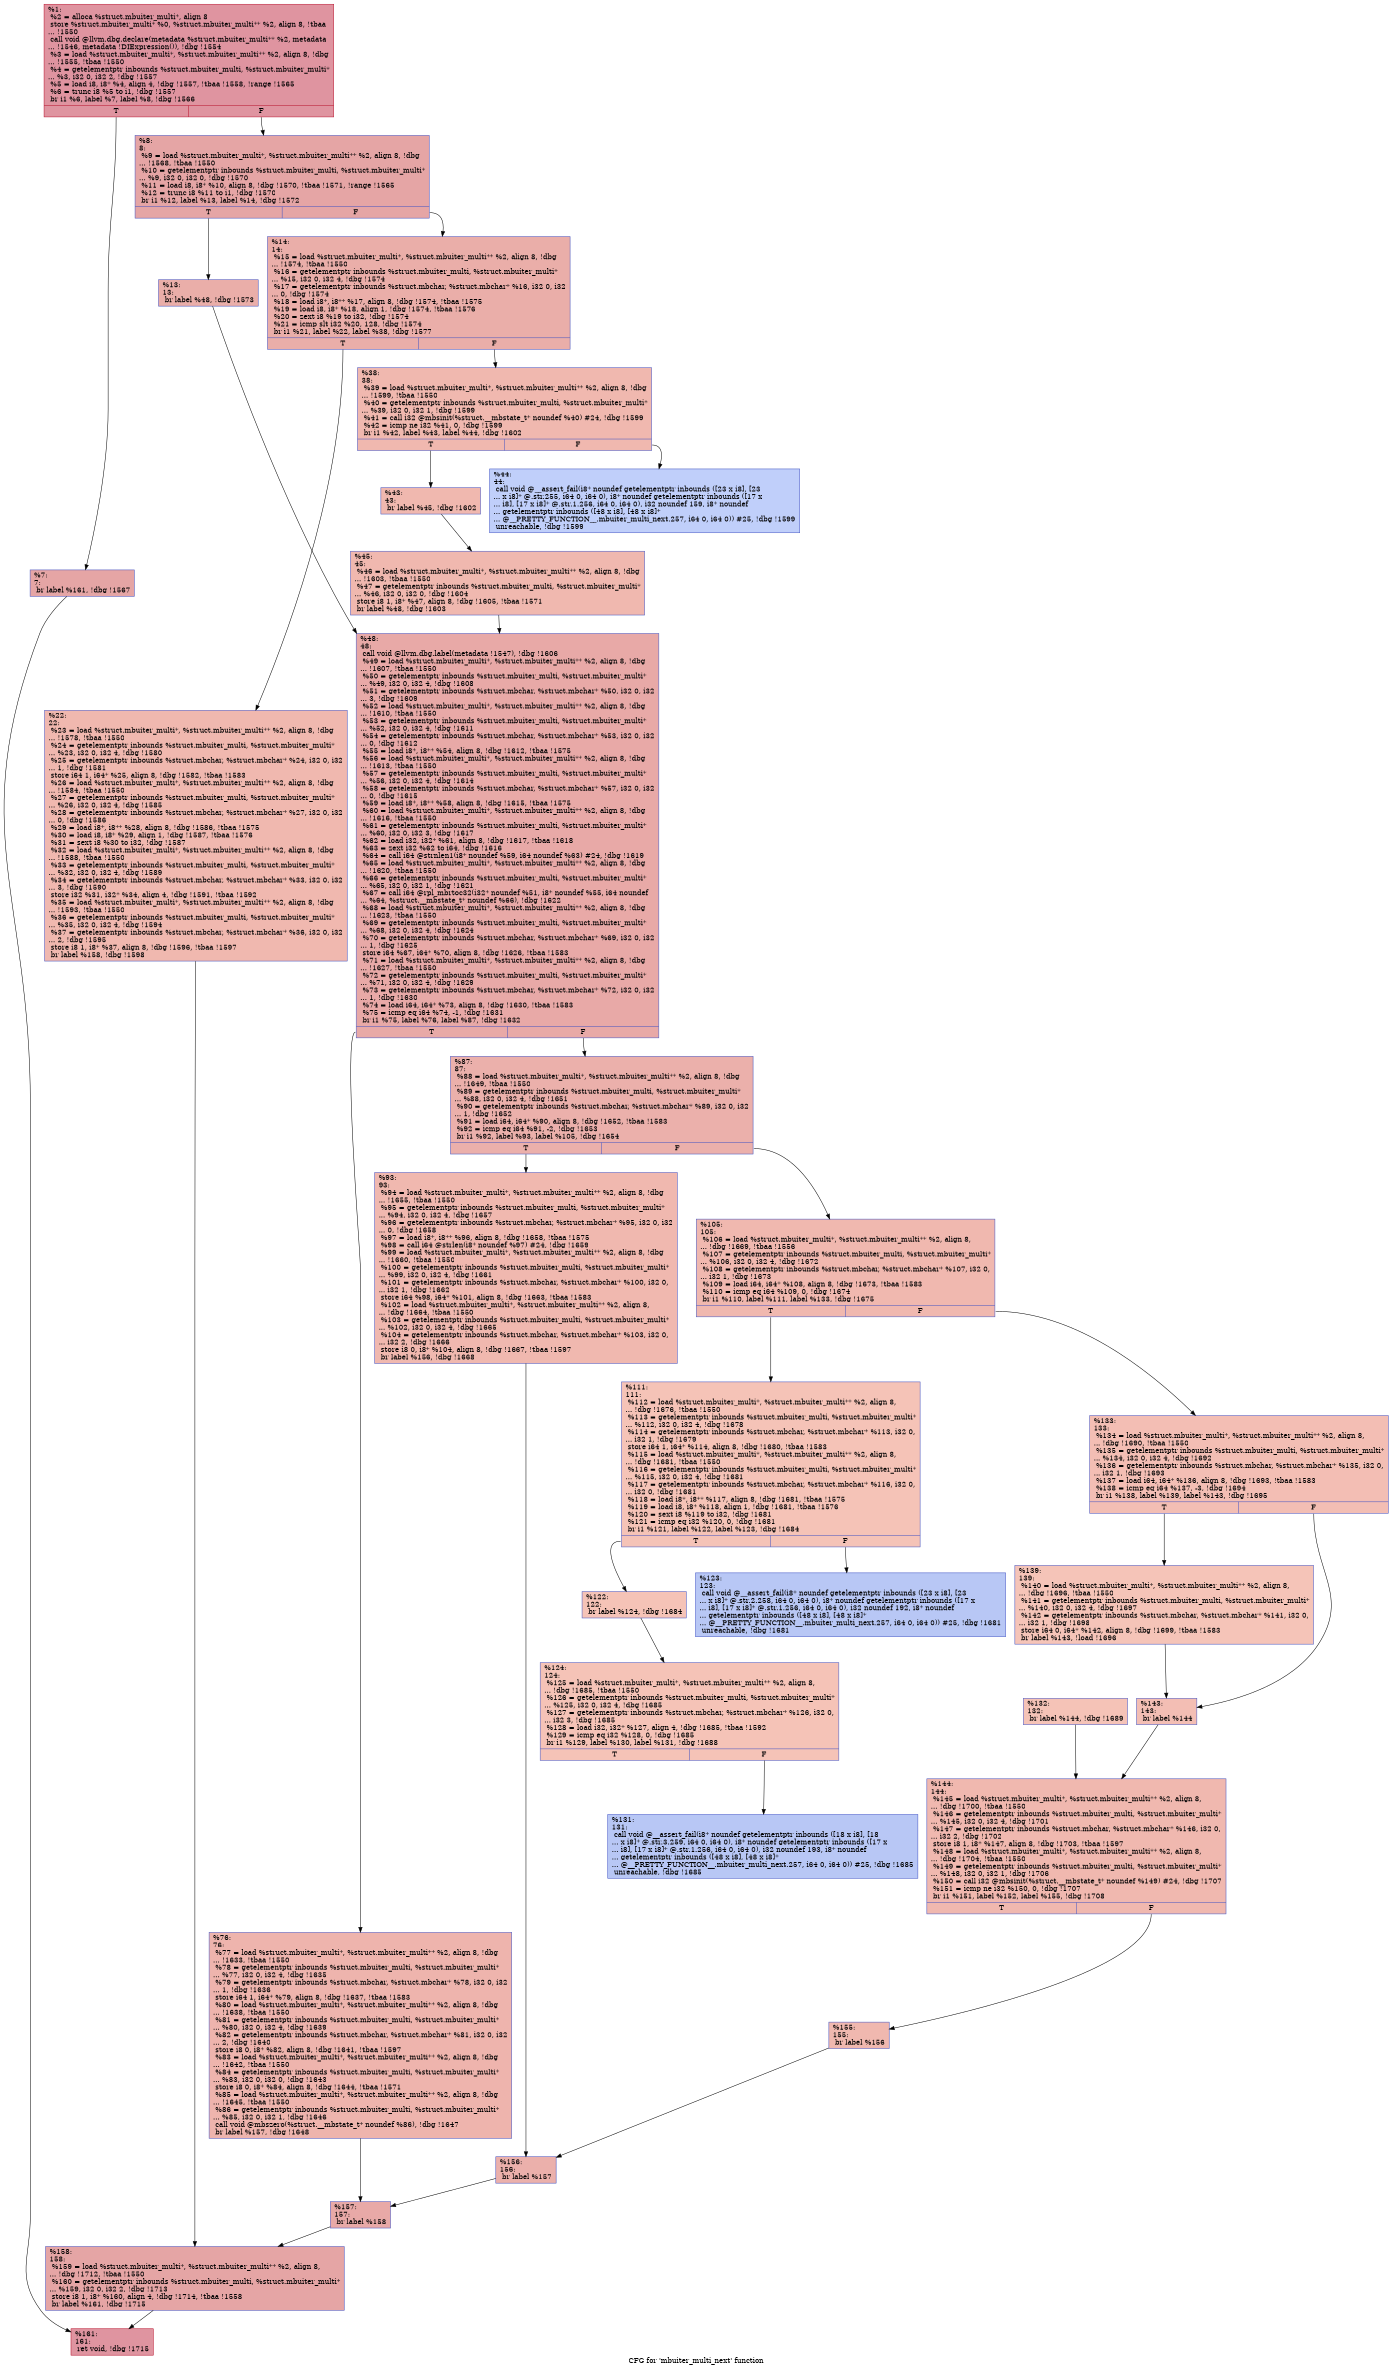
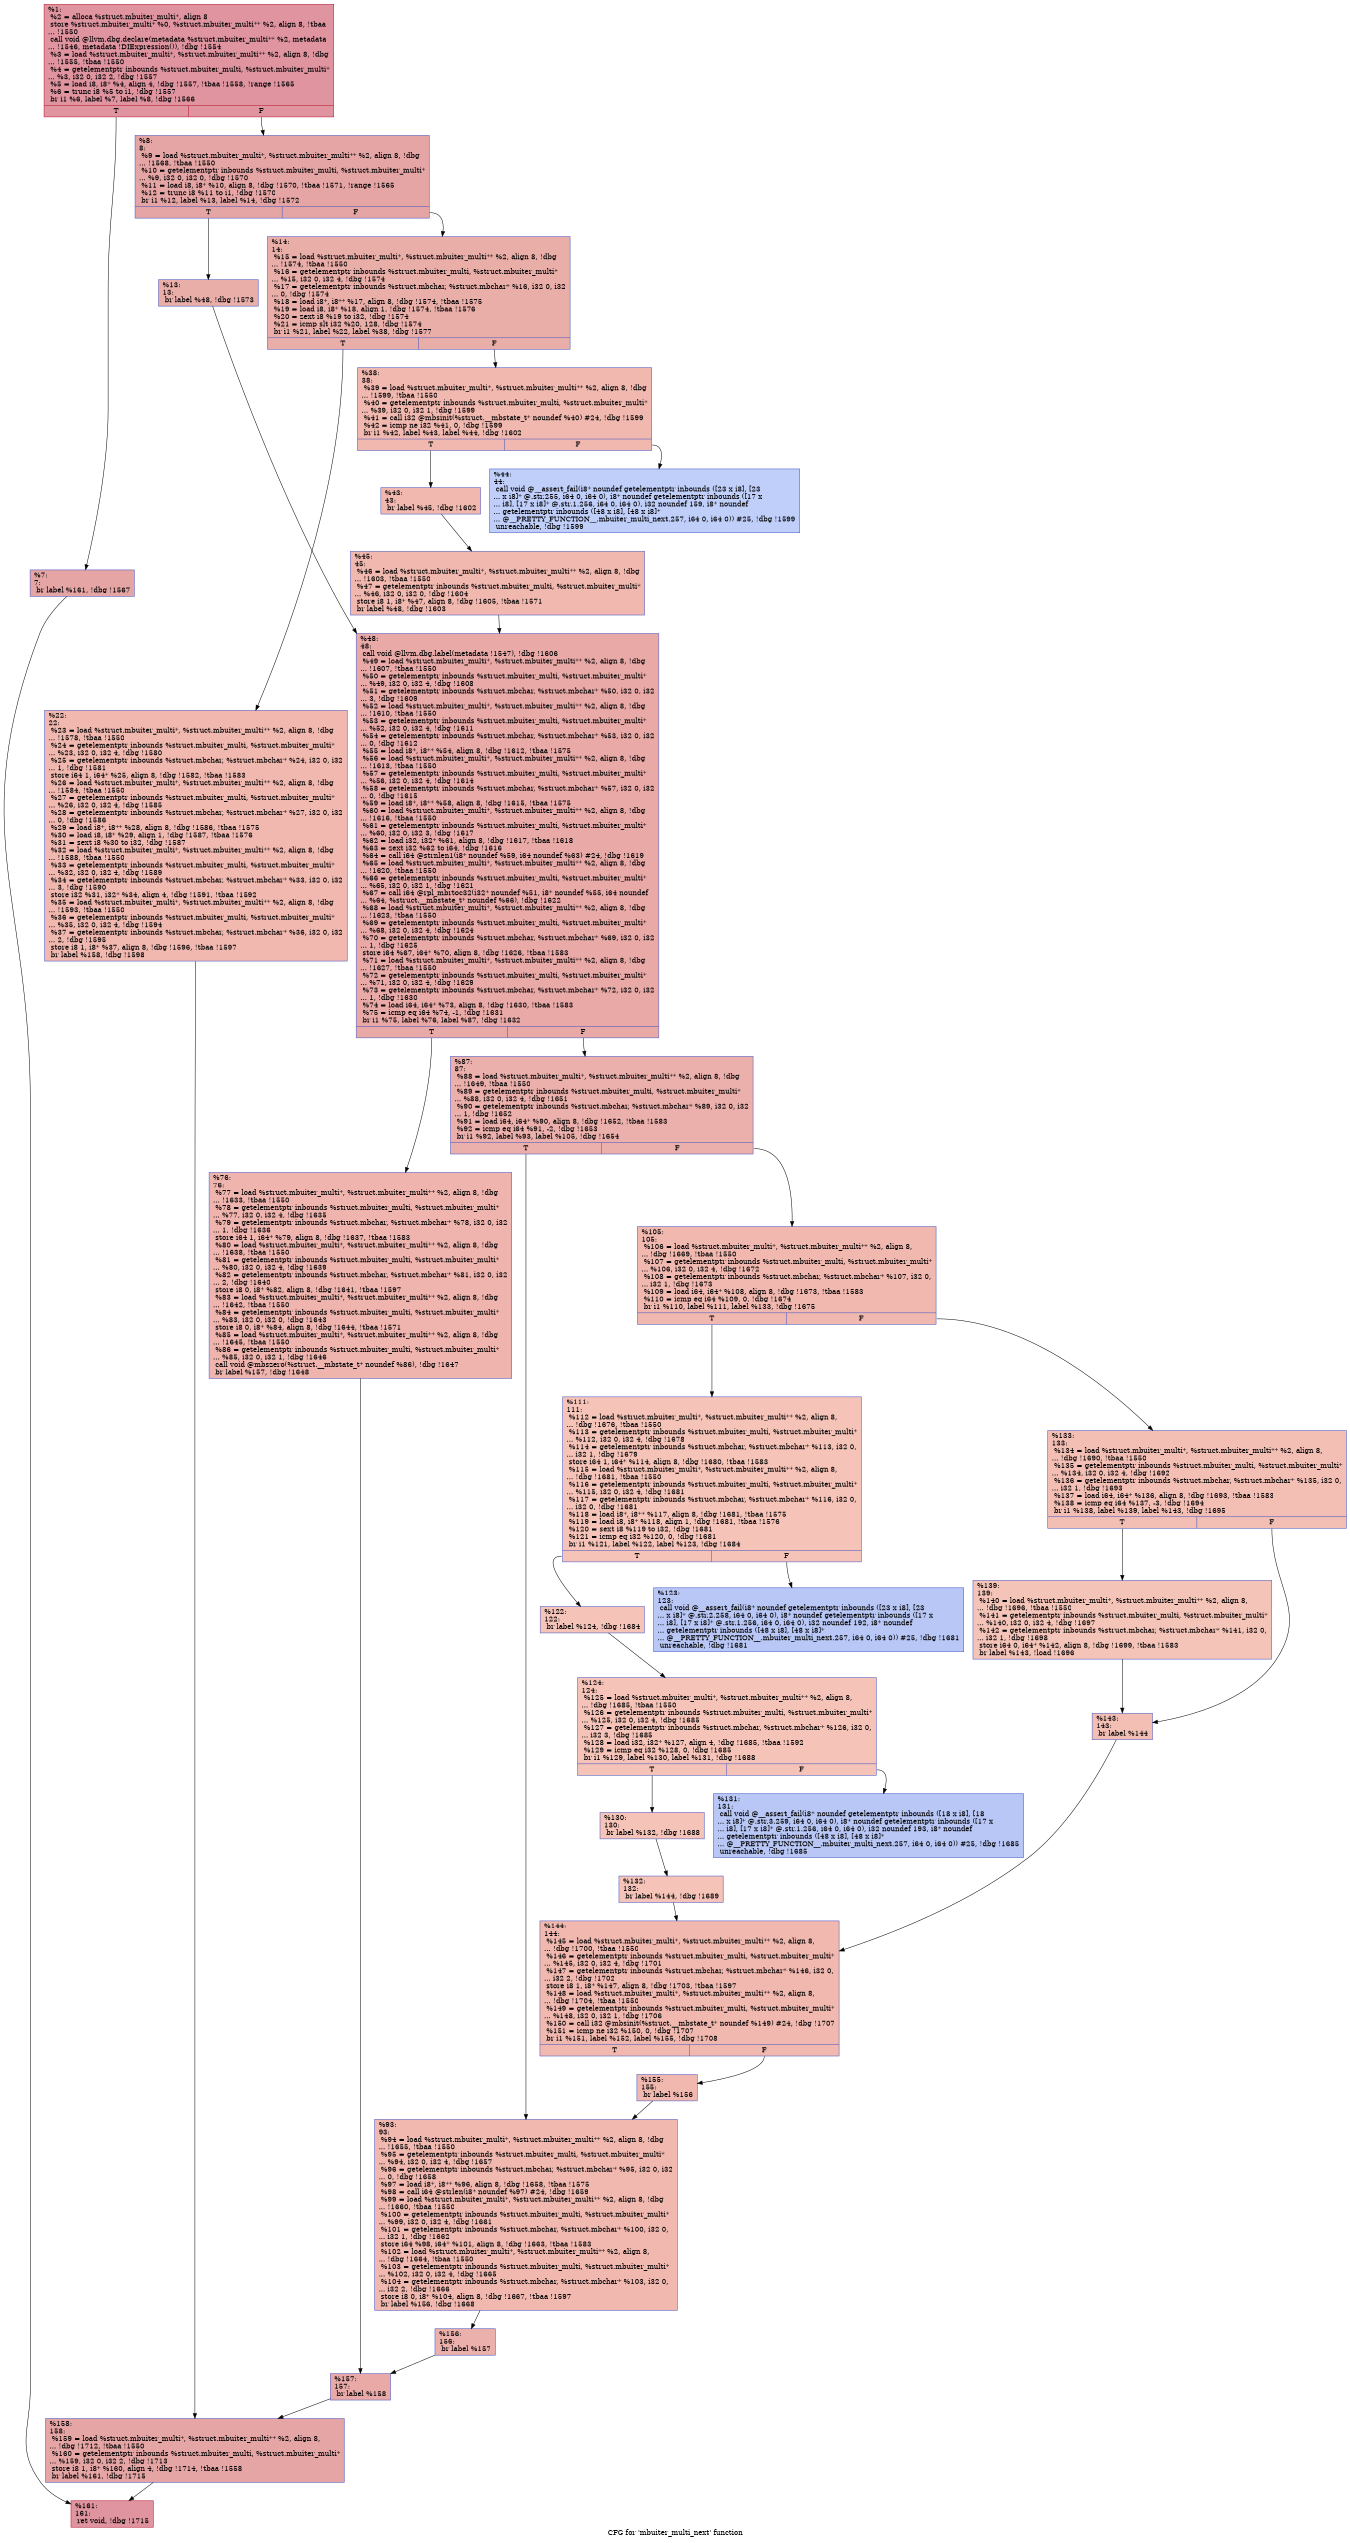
(748, 1247) -> (689, 1255)
none -> (652, 1826)
(695, 2102) -> (644, 2108)
